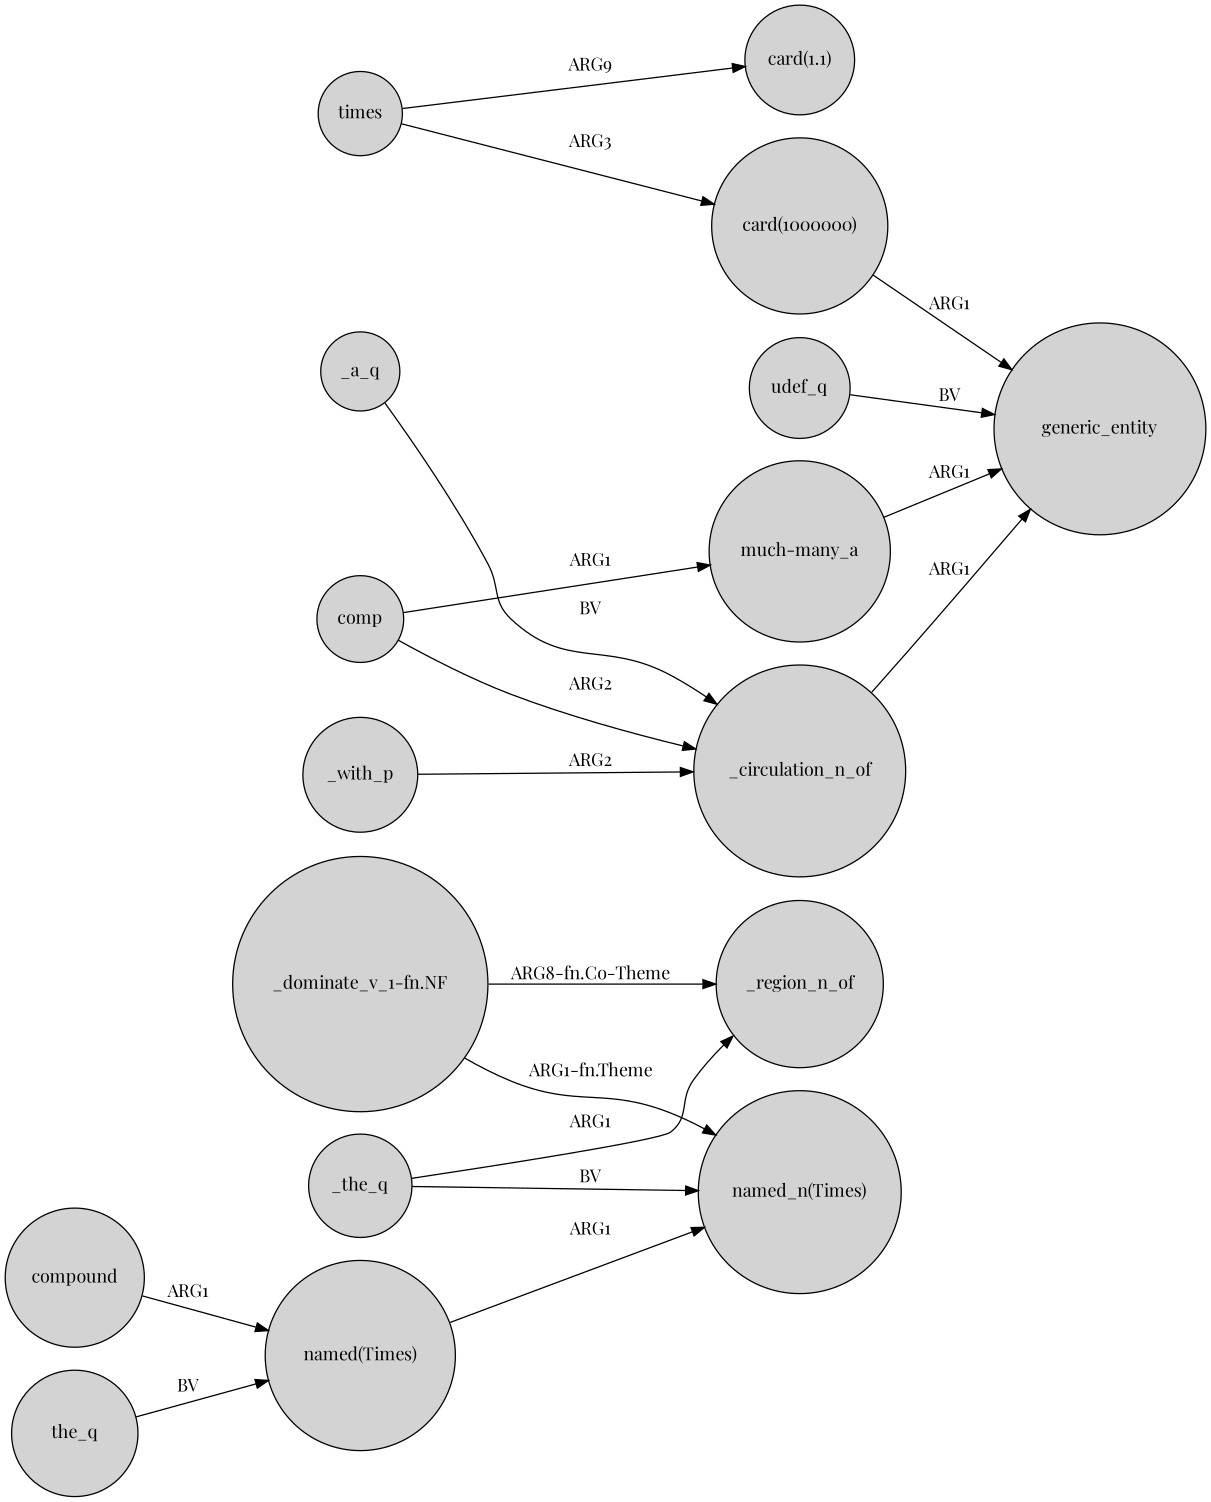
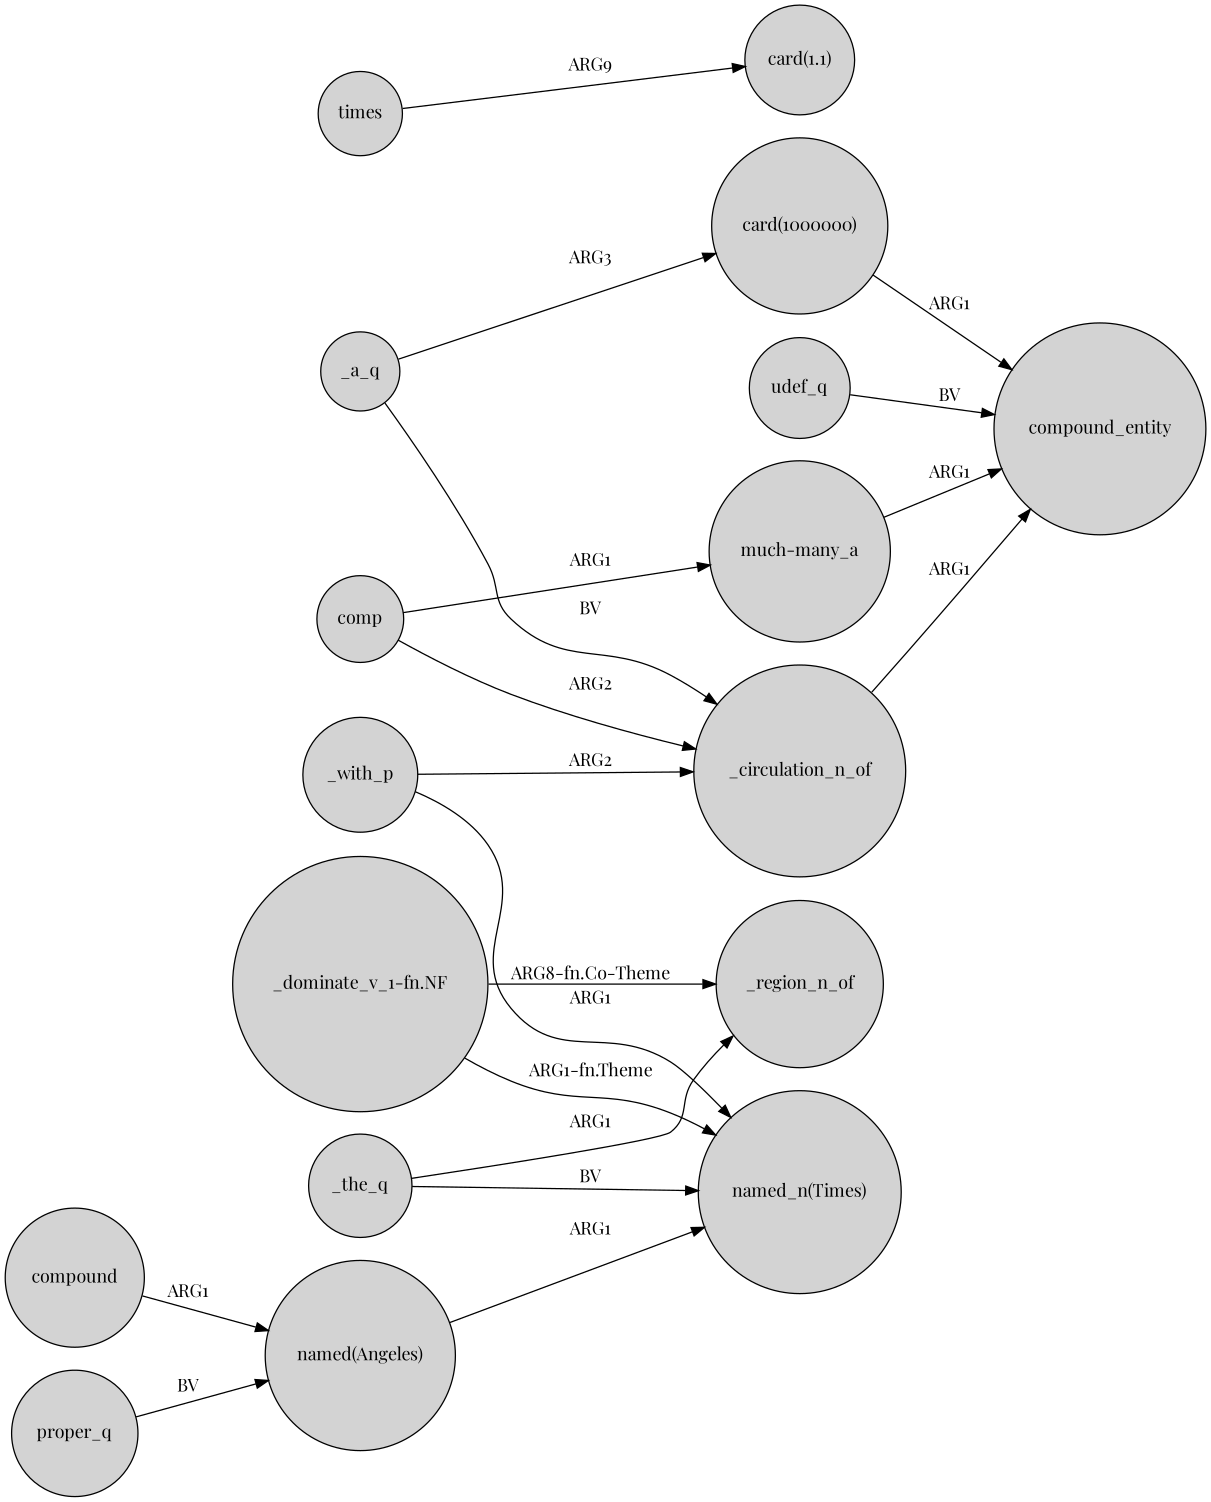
(552, 162) -> (551, 308)
(1100, 429) -> (1100, 429)
none -> (506, 1000)
(360, 1356) -> (360, 1356)
(75, 1433) -> (75, 1433)
